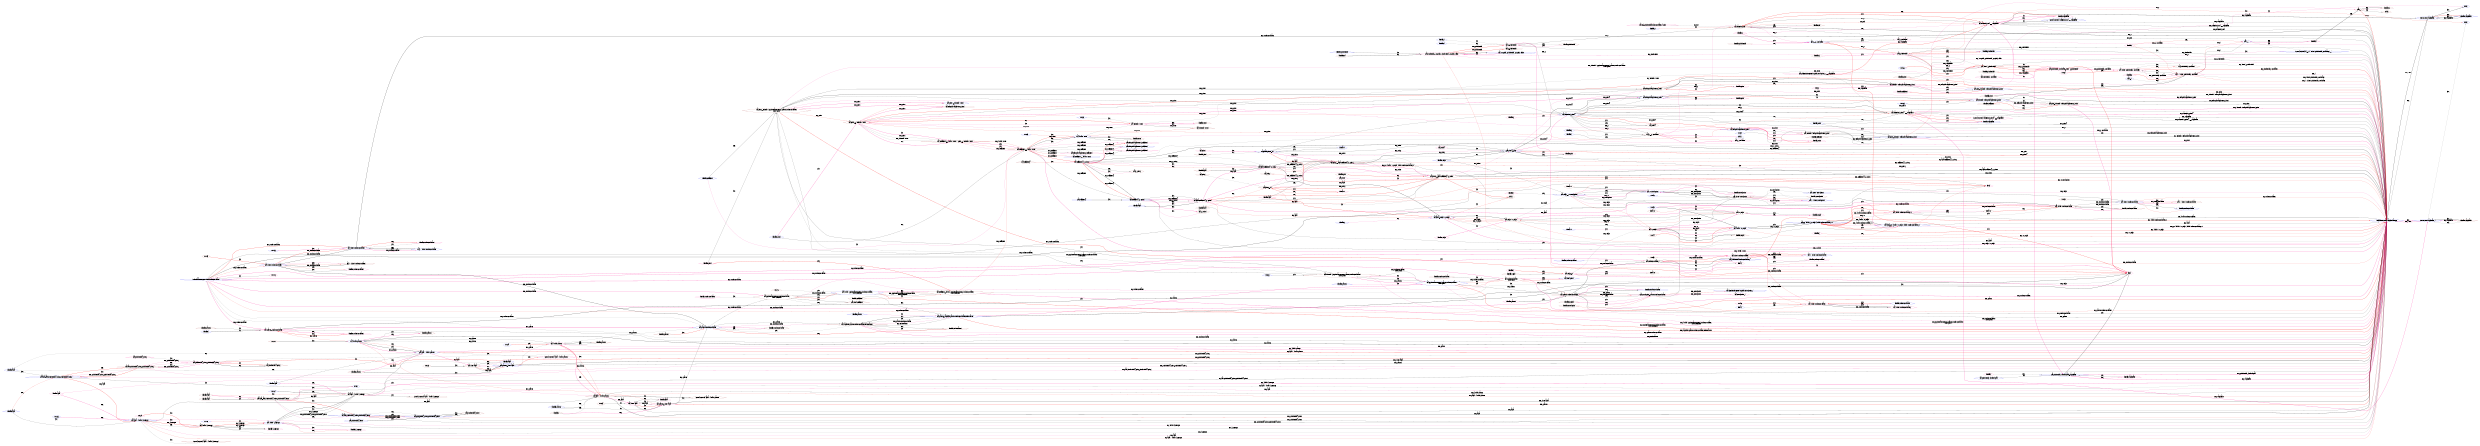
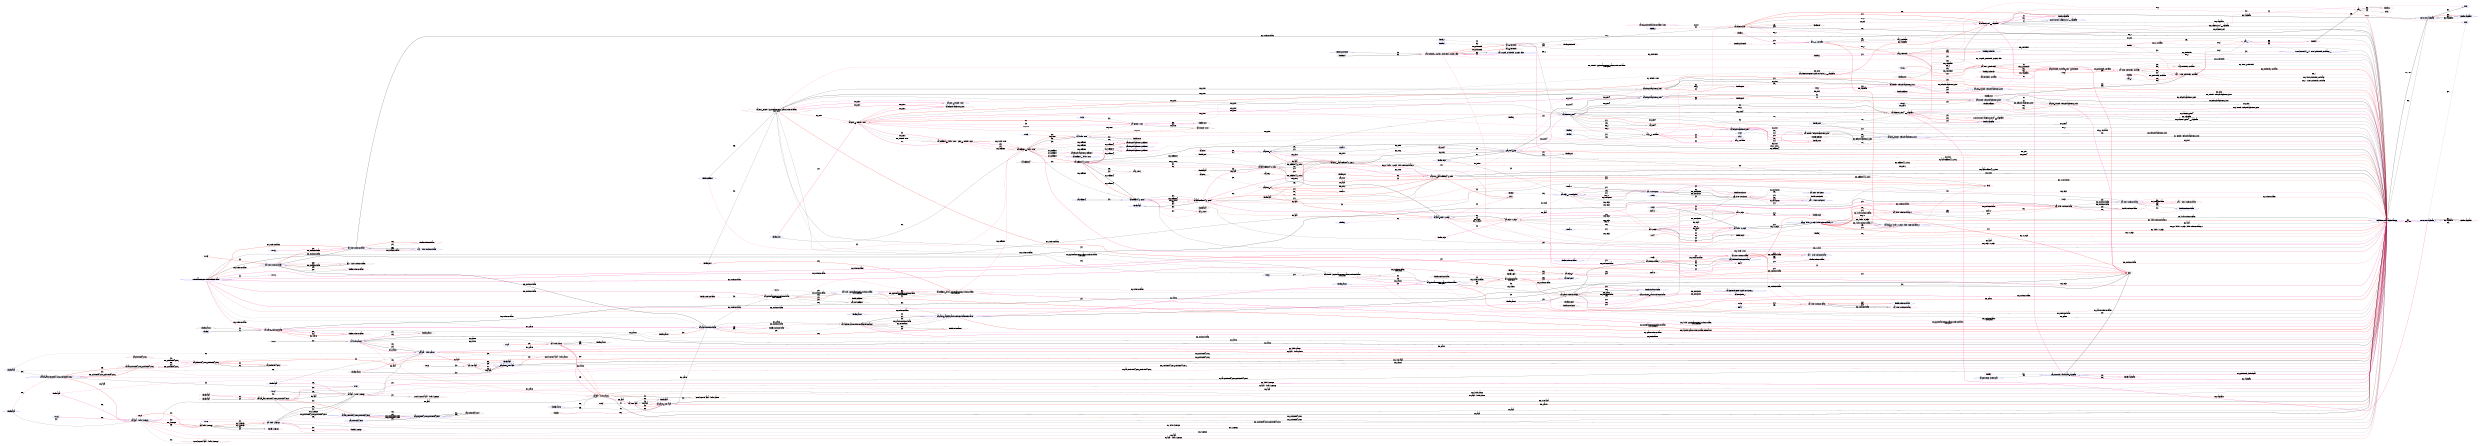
(1267, 152) -> (1267, 152)
